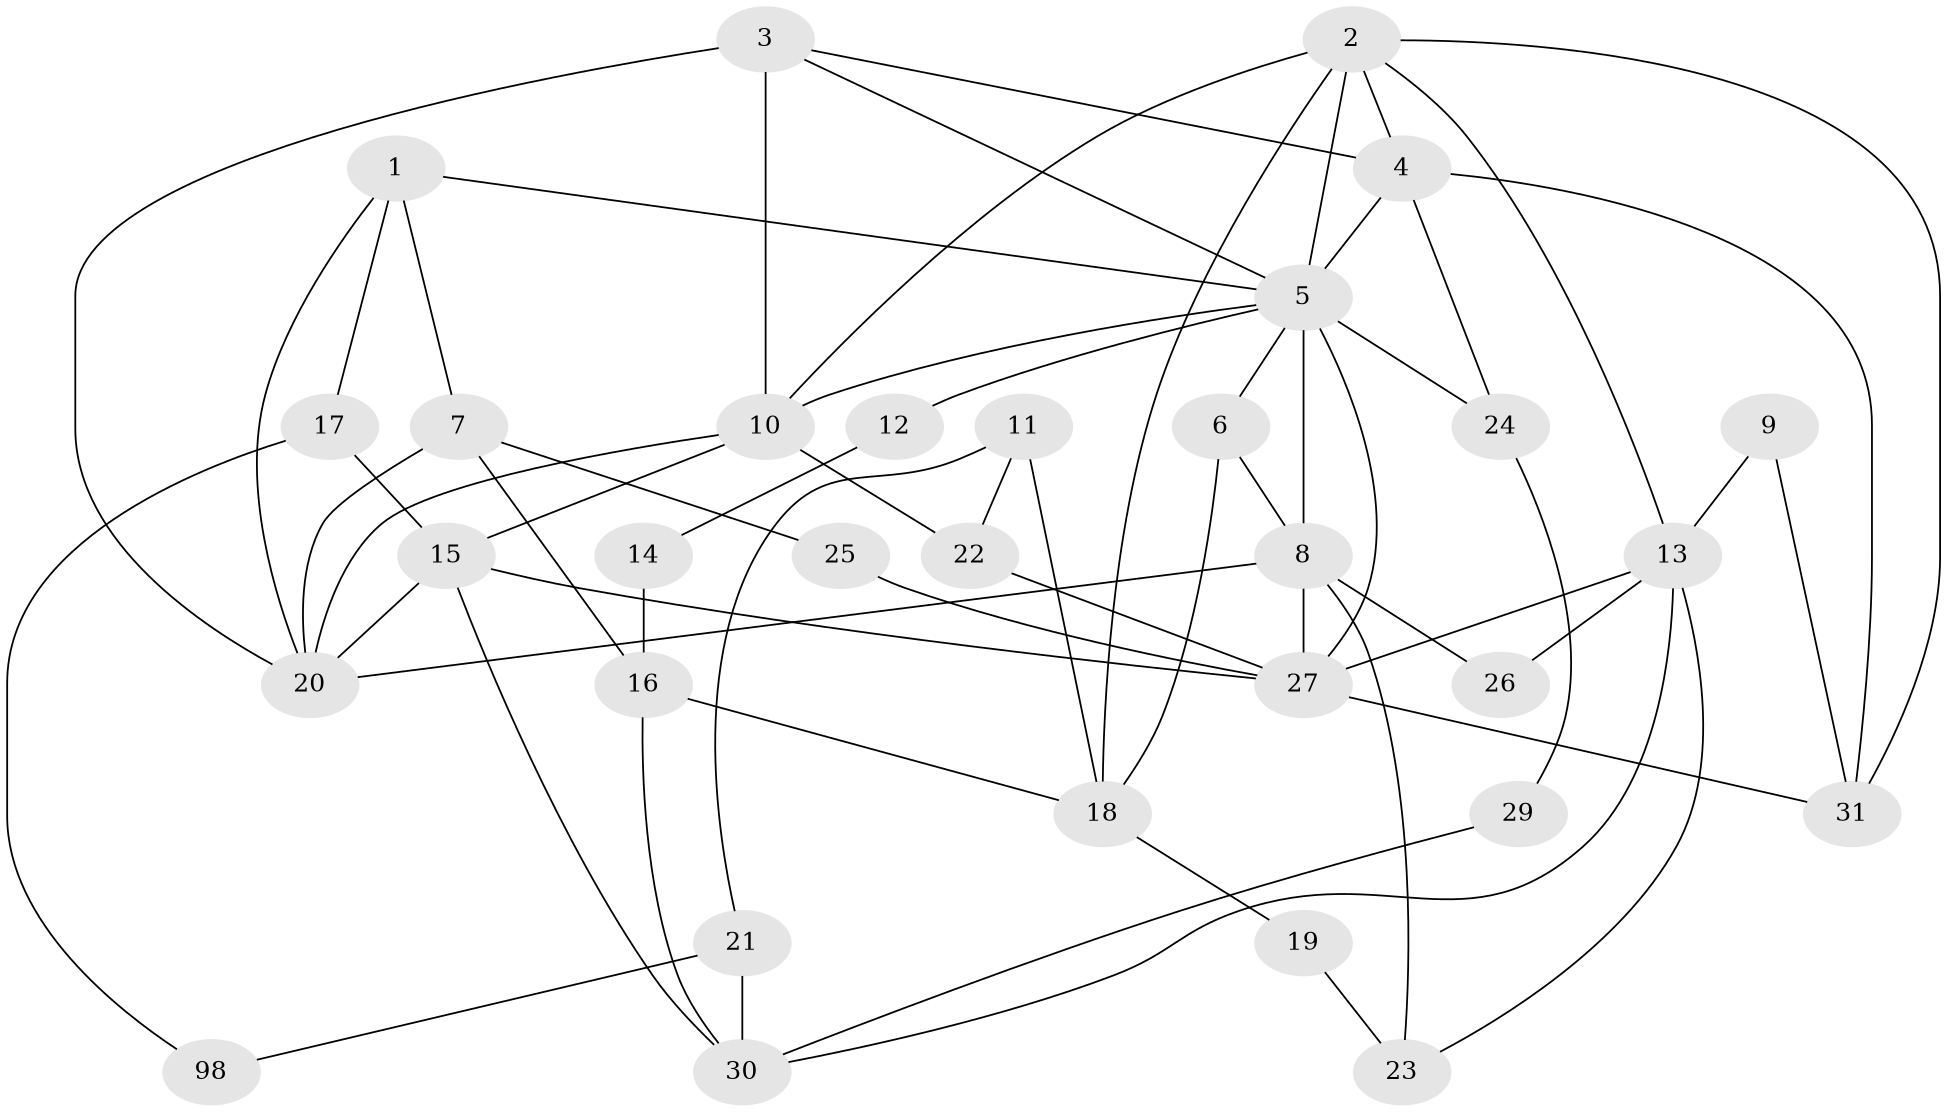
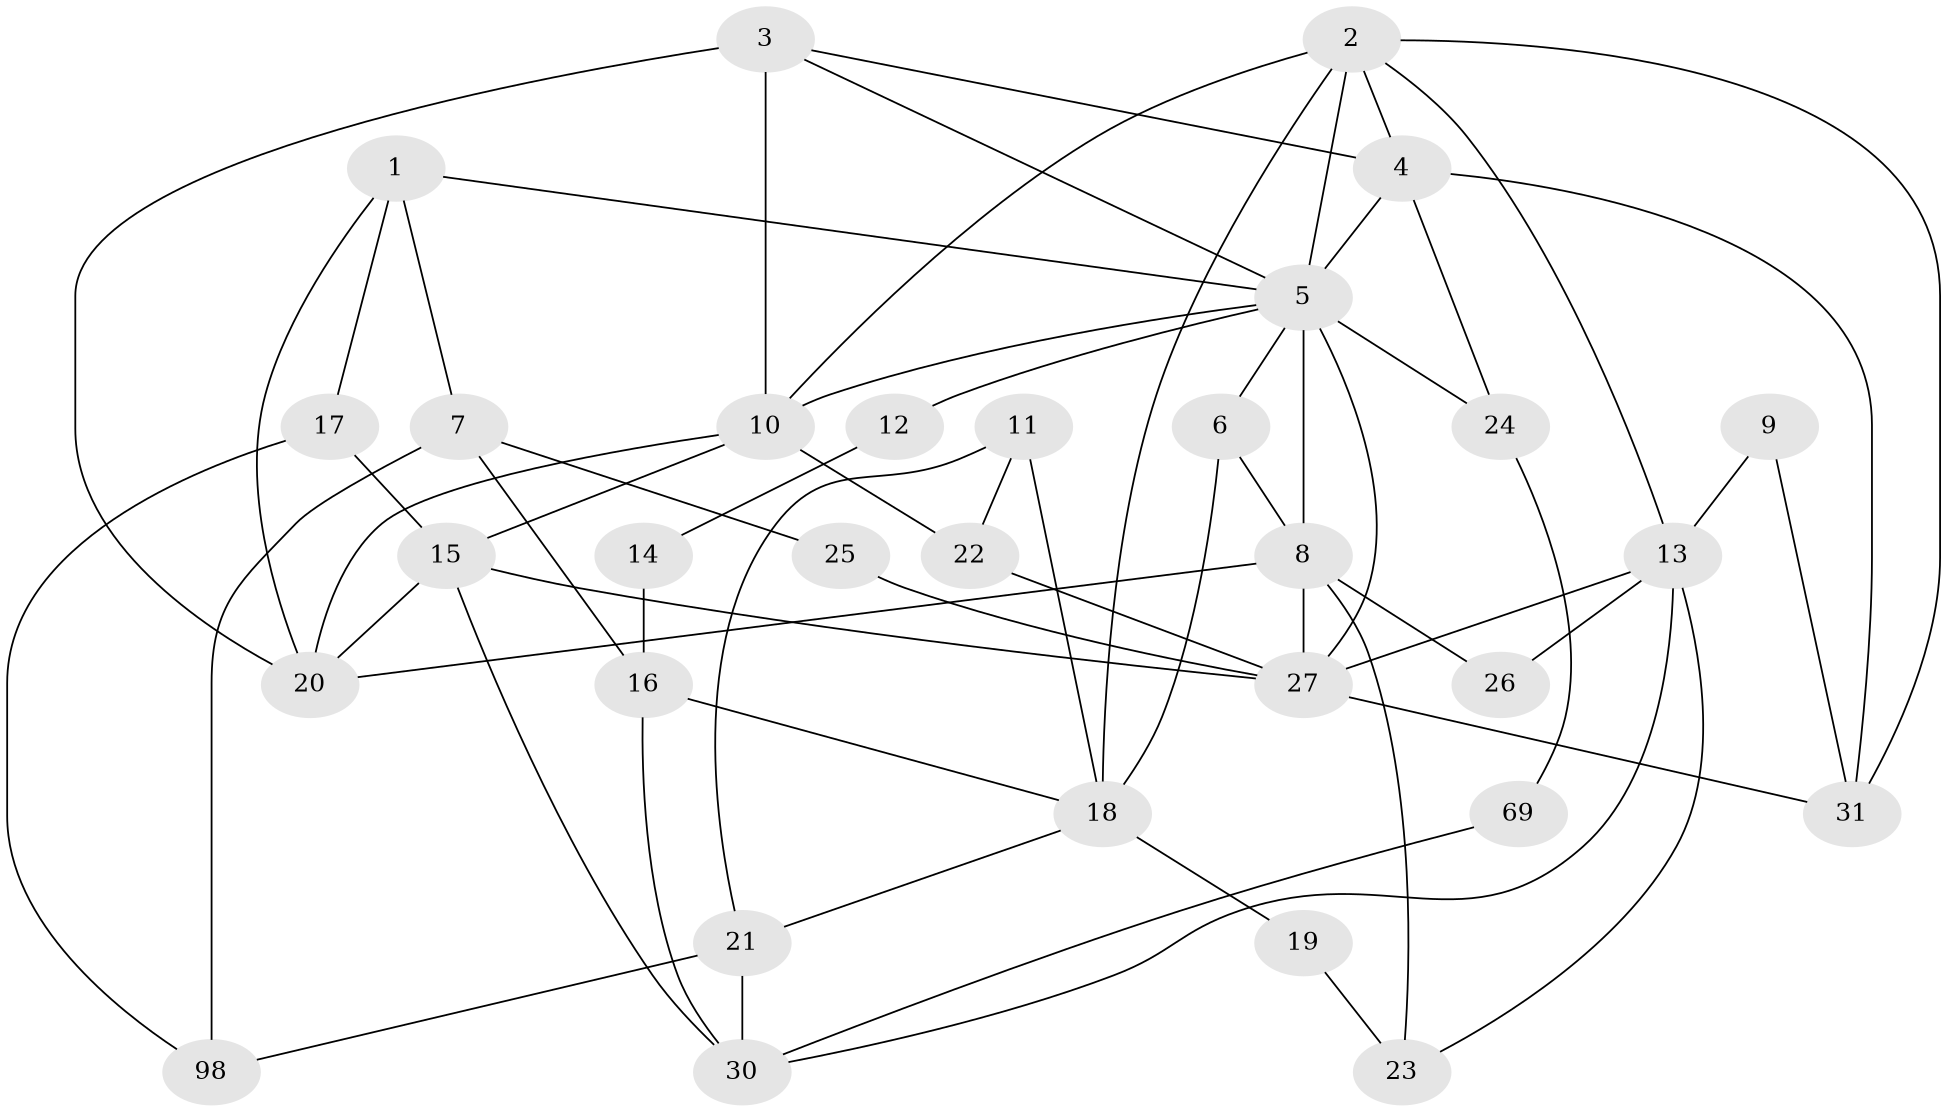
(321, 527) -> (212, 694)
(1519, 814) -> (1519, 814)
none -> (922, 879)
